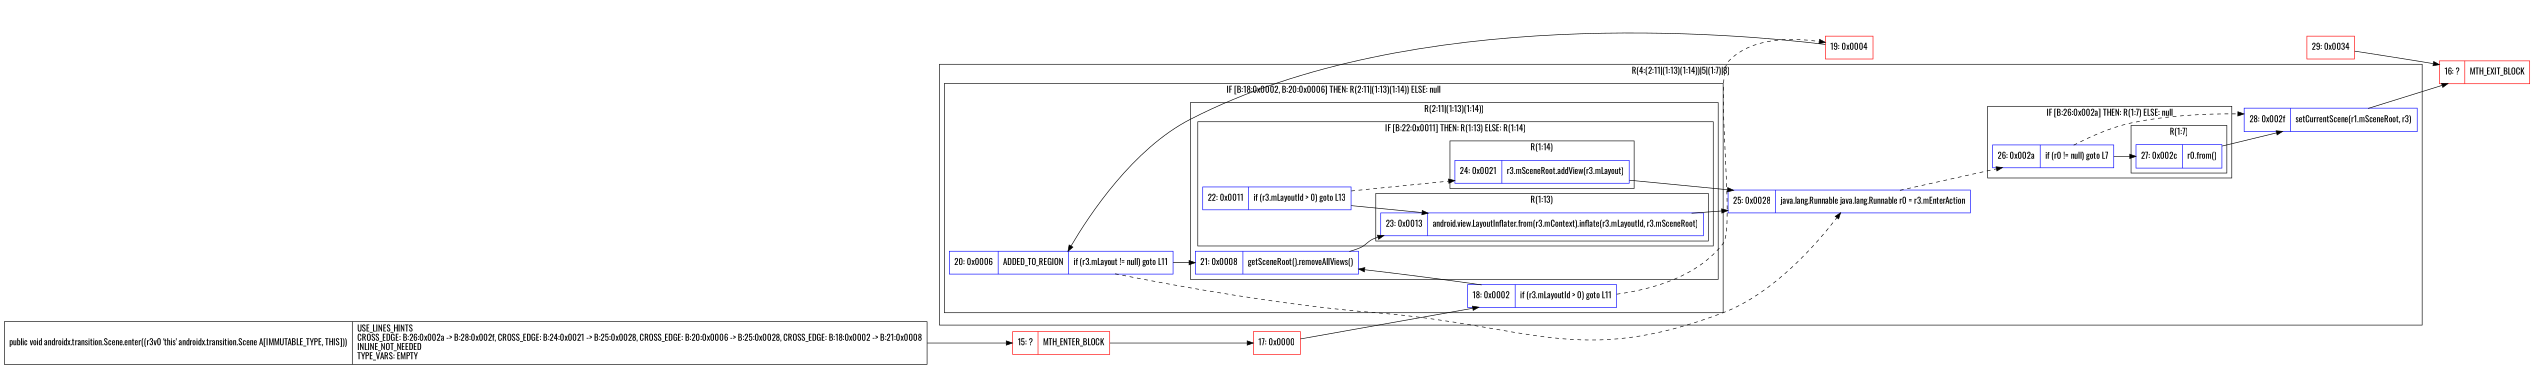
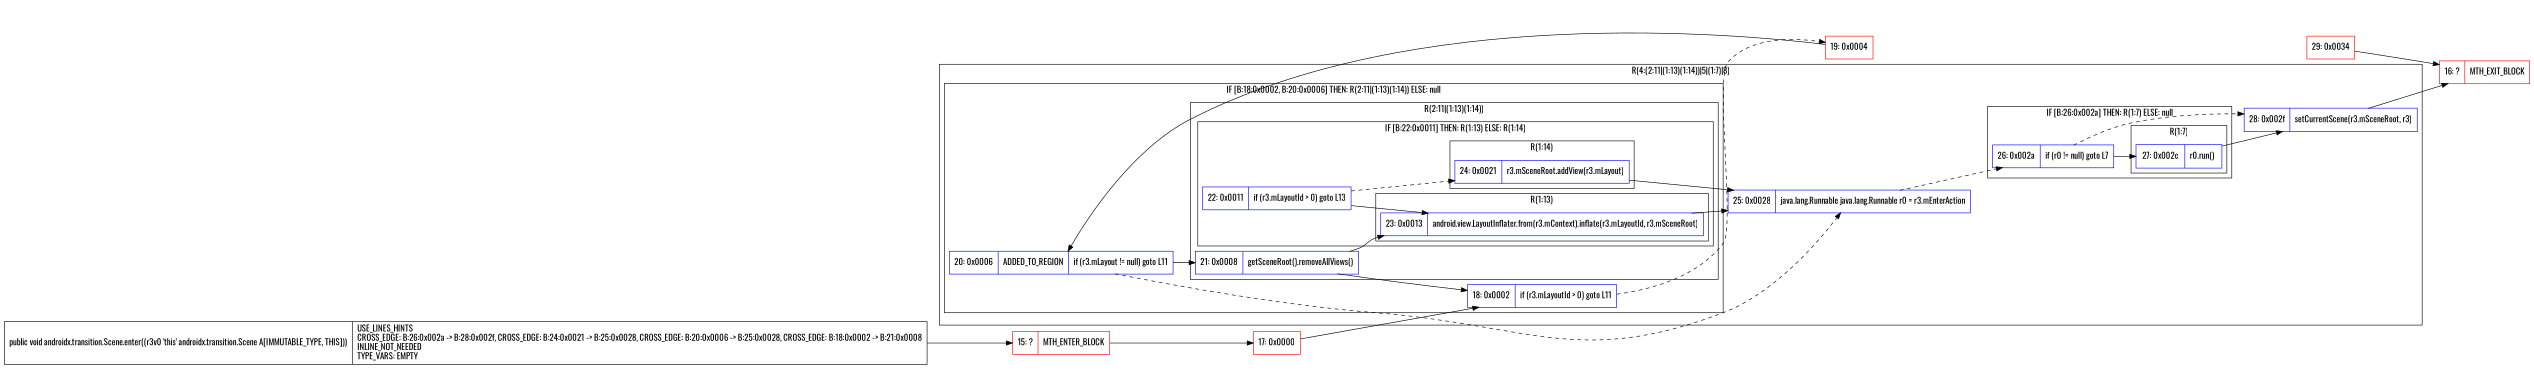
(2354, 120) -> (2354, 120)
(2202, 156) -> (2202, 156)
(1412, 275) -> (1408, 283)
